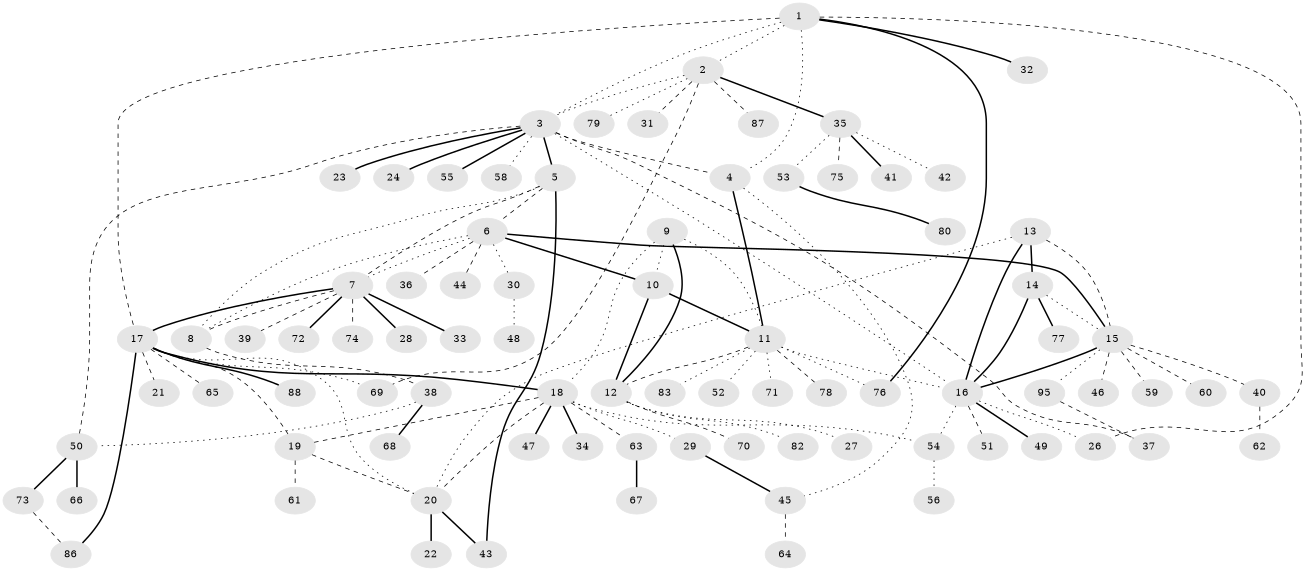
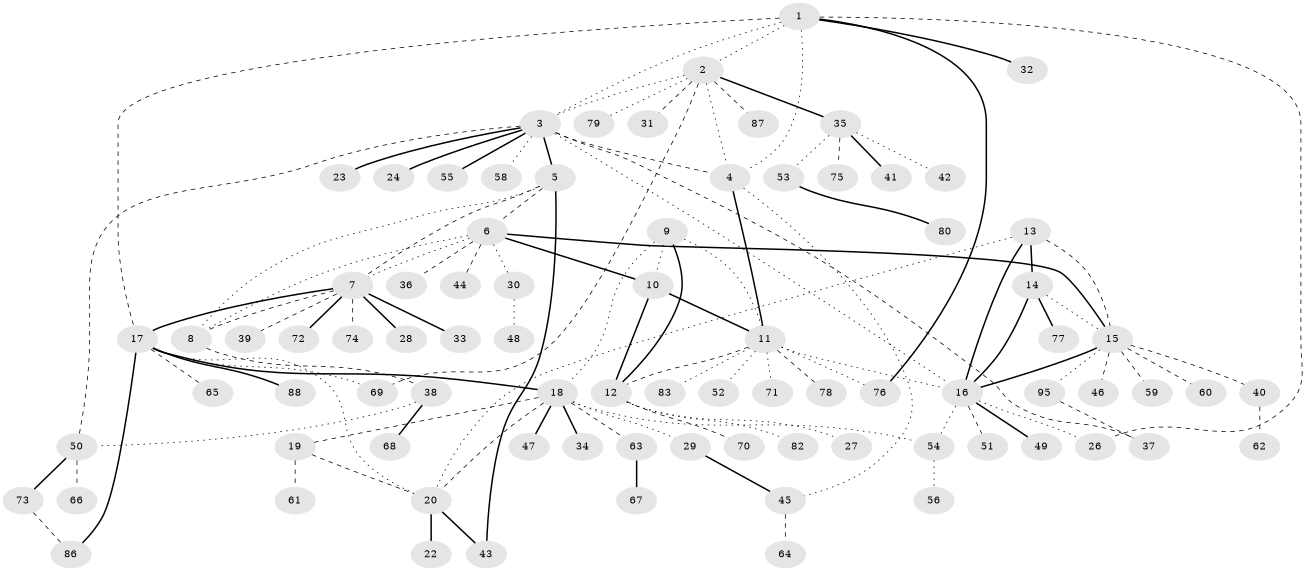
none -> (717, 124)
(235, 377) -> none
(159, 393) -> none
(77, 474) -> (77, 474)
